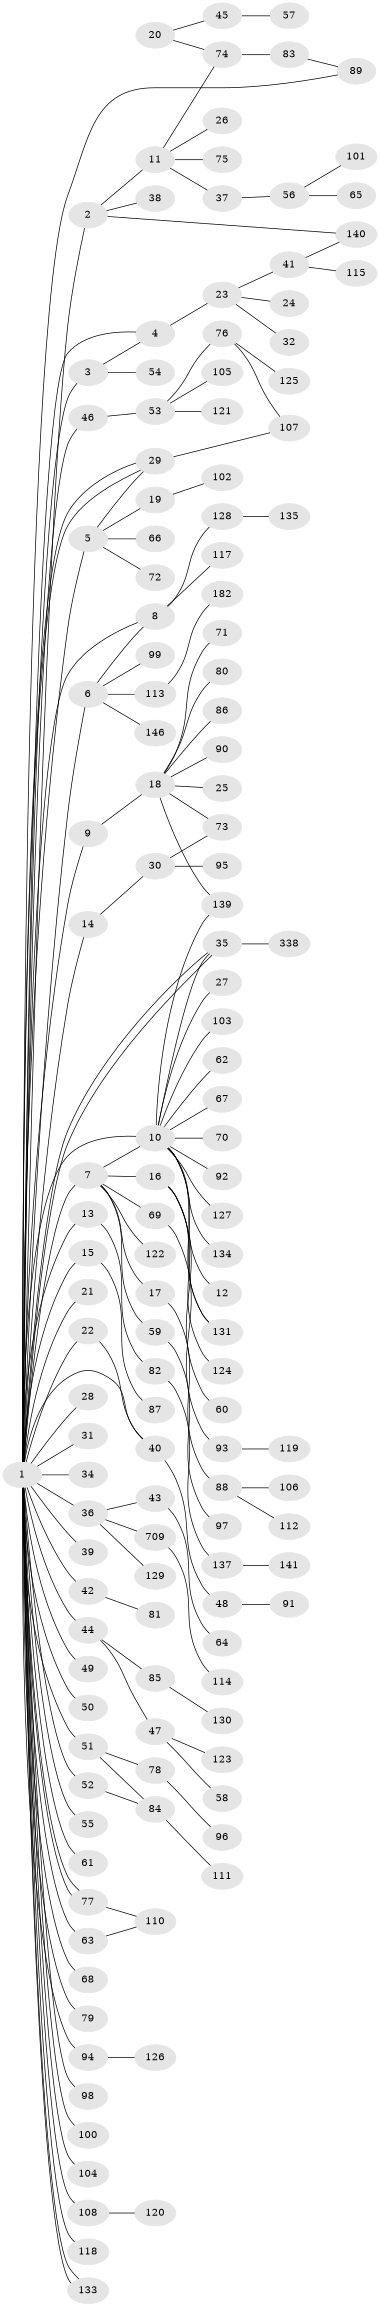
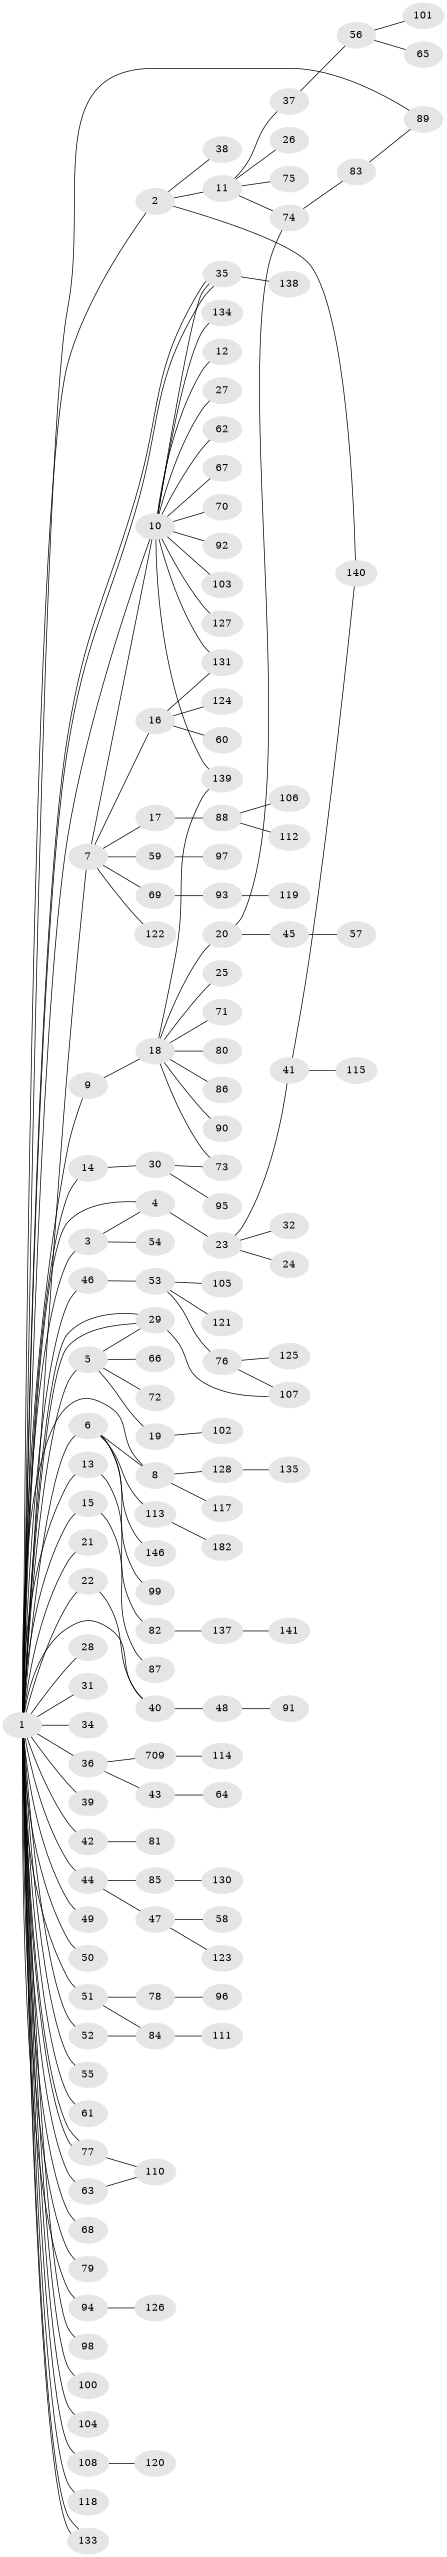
(289, 944) -> (289, 284)
none -> (181, 989)
(155, 1576) -> none
